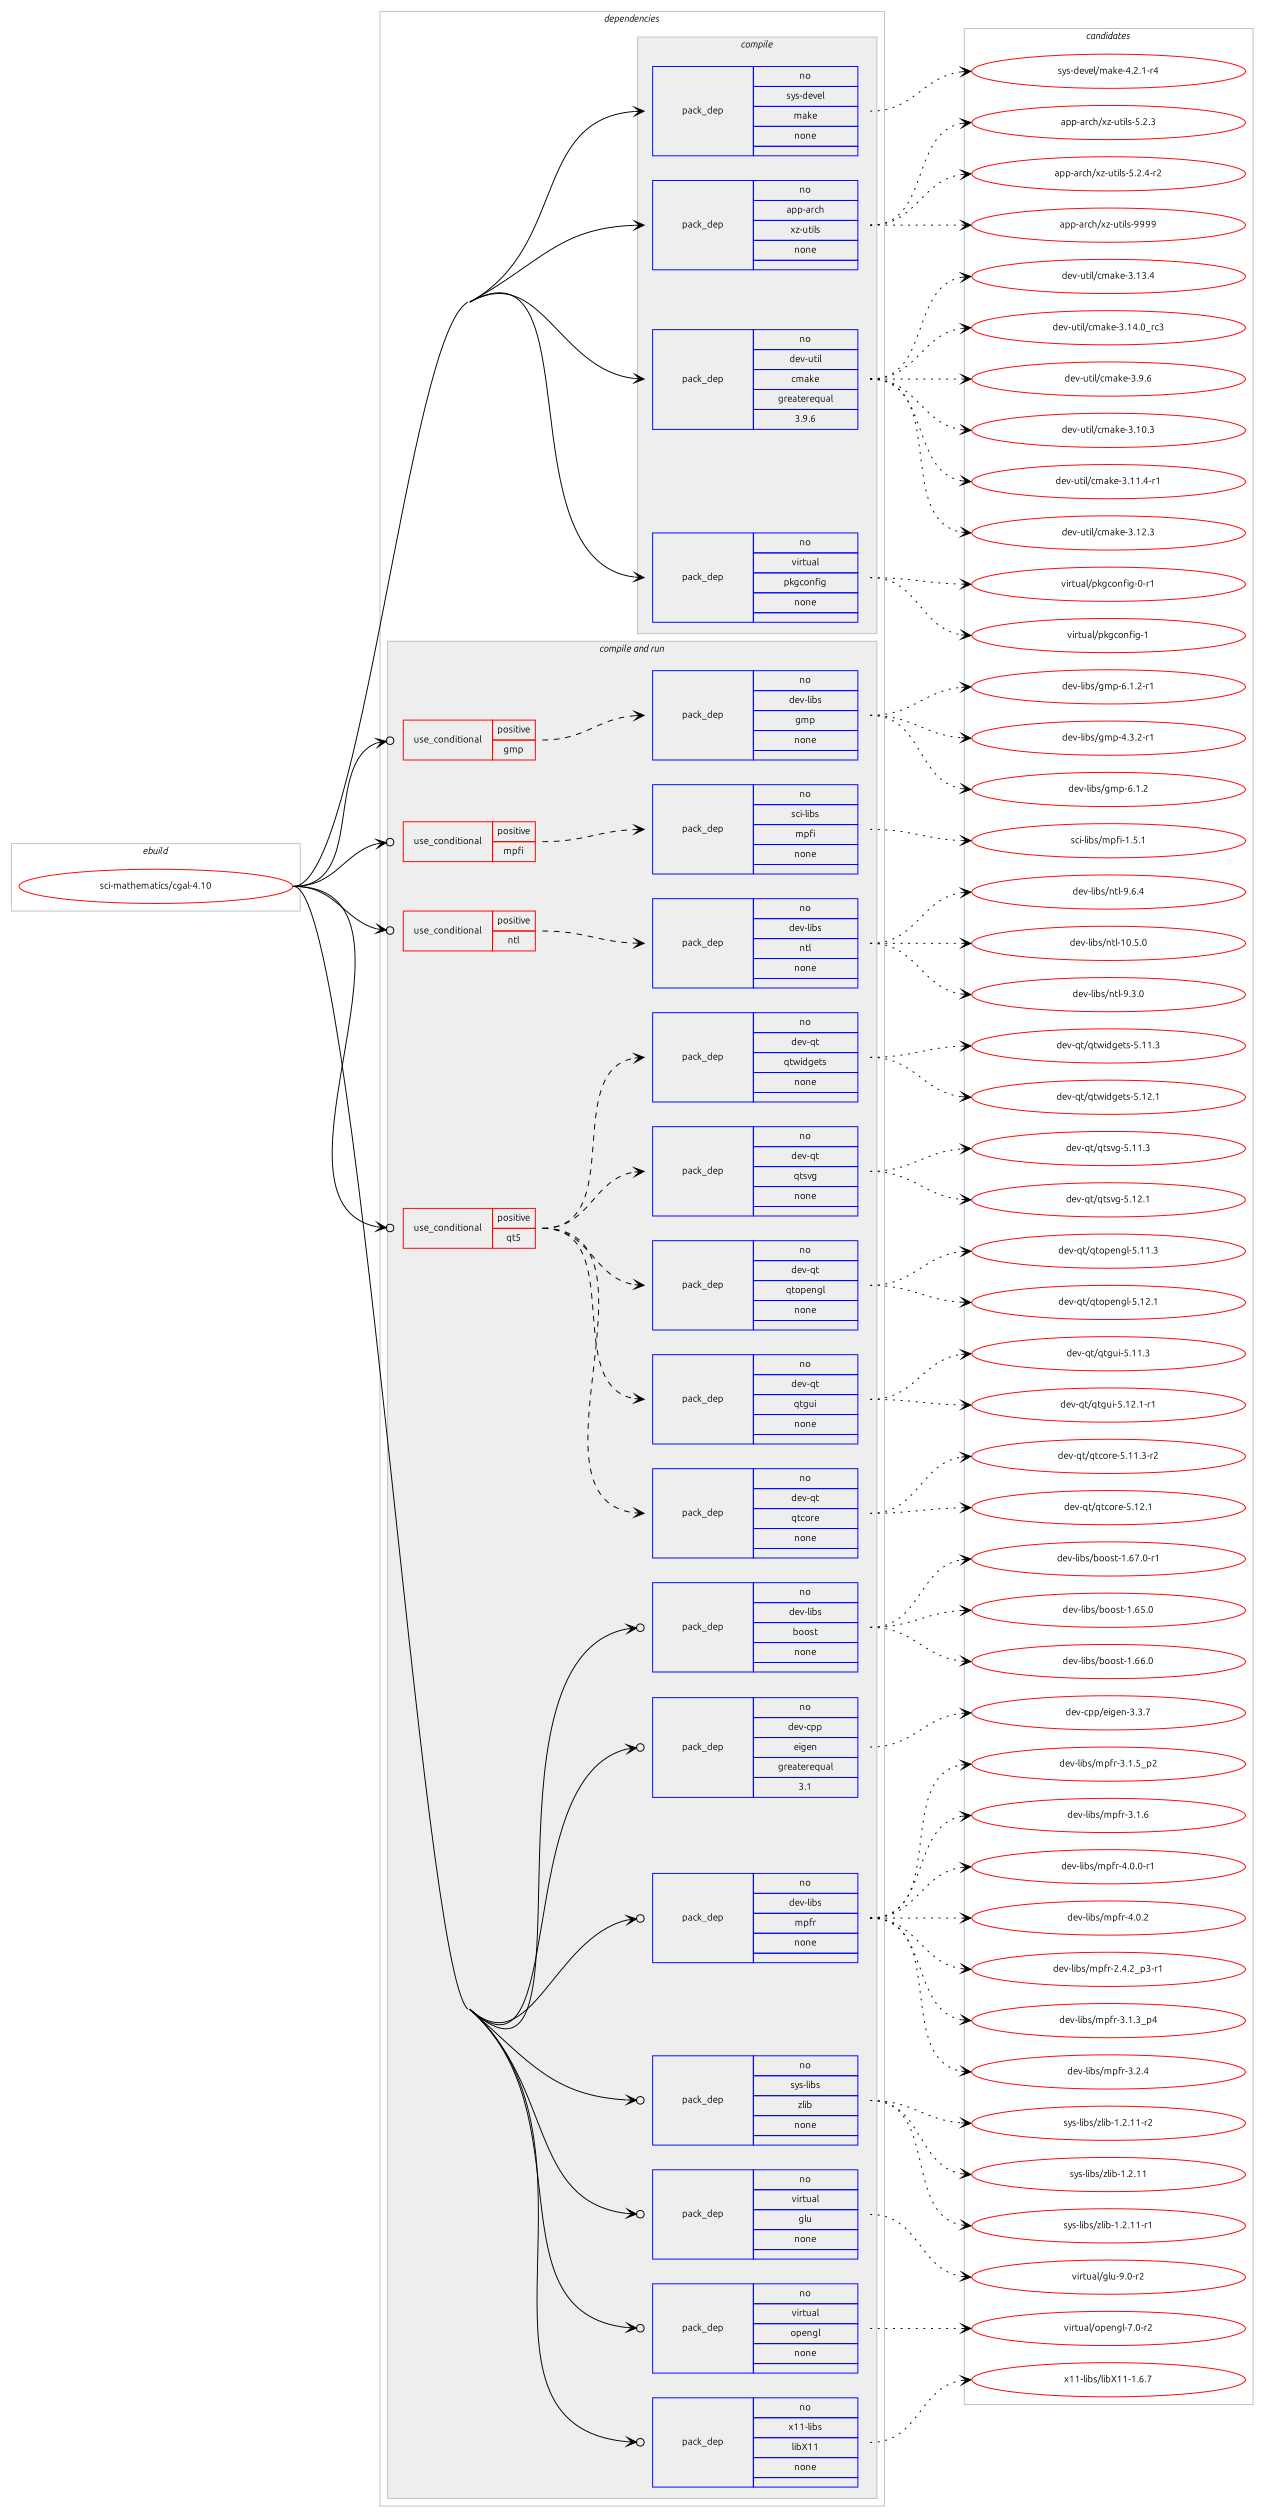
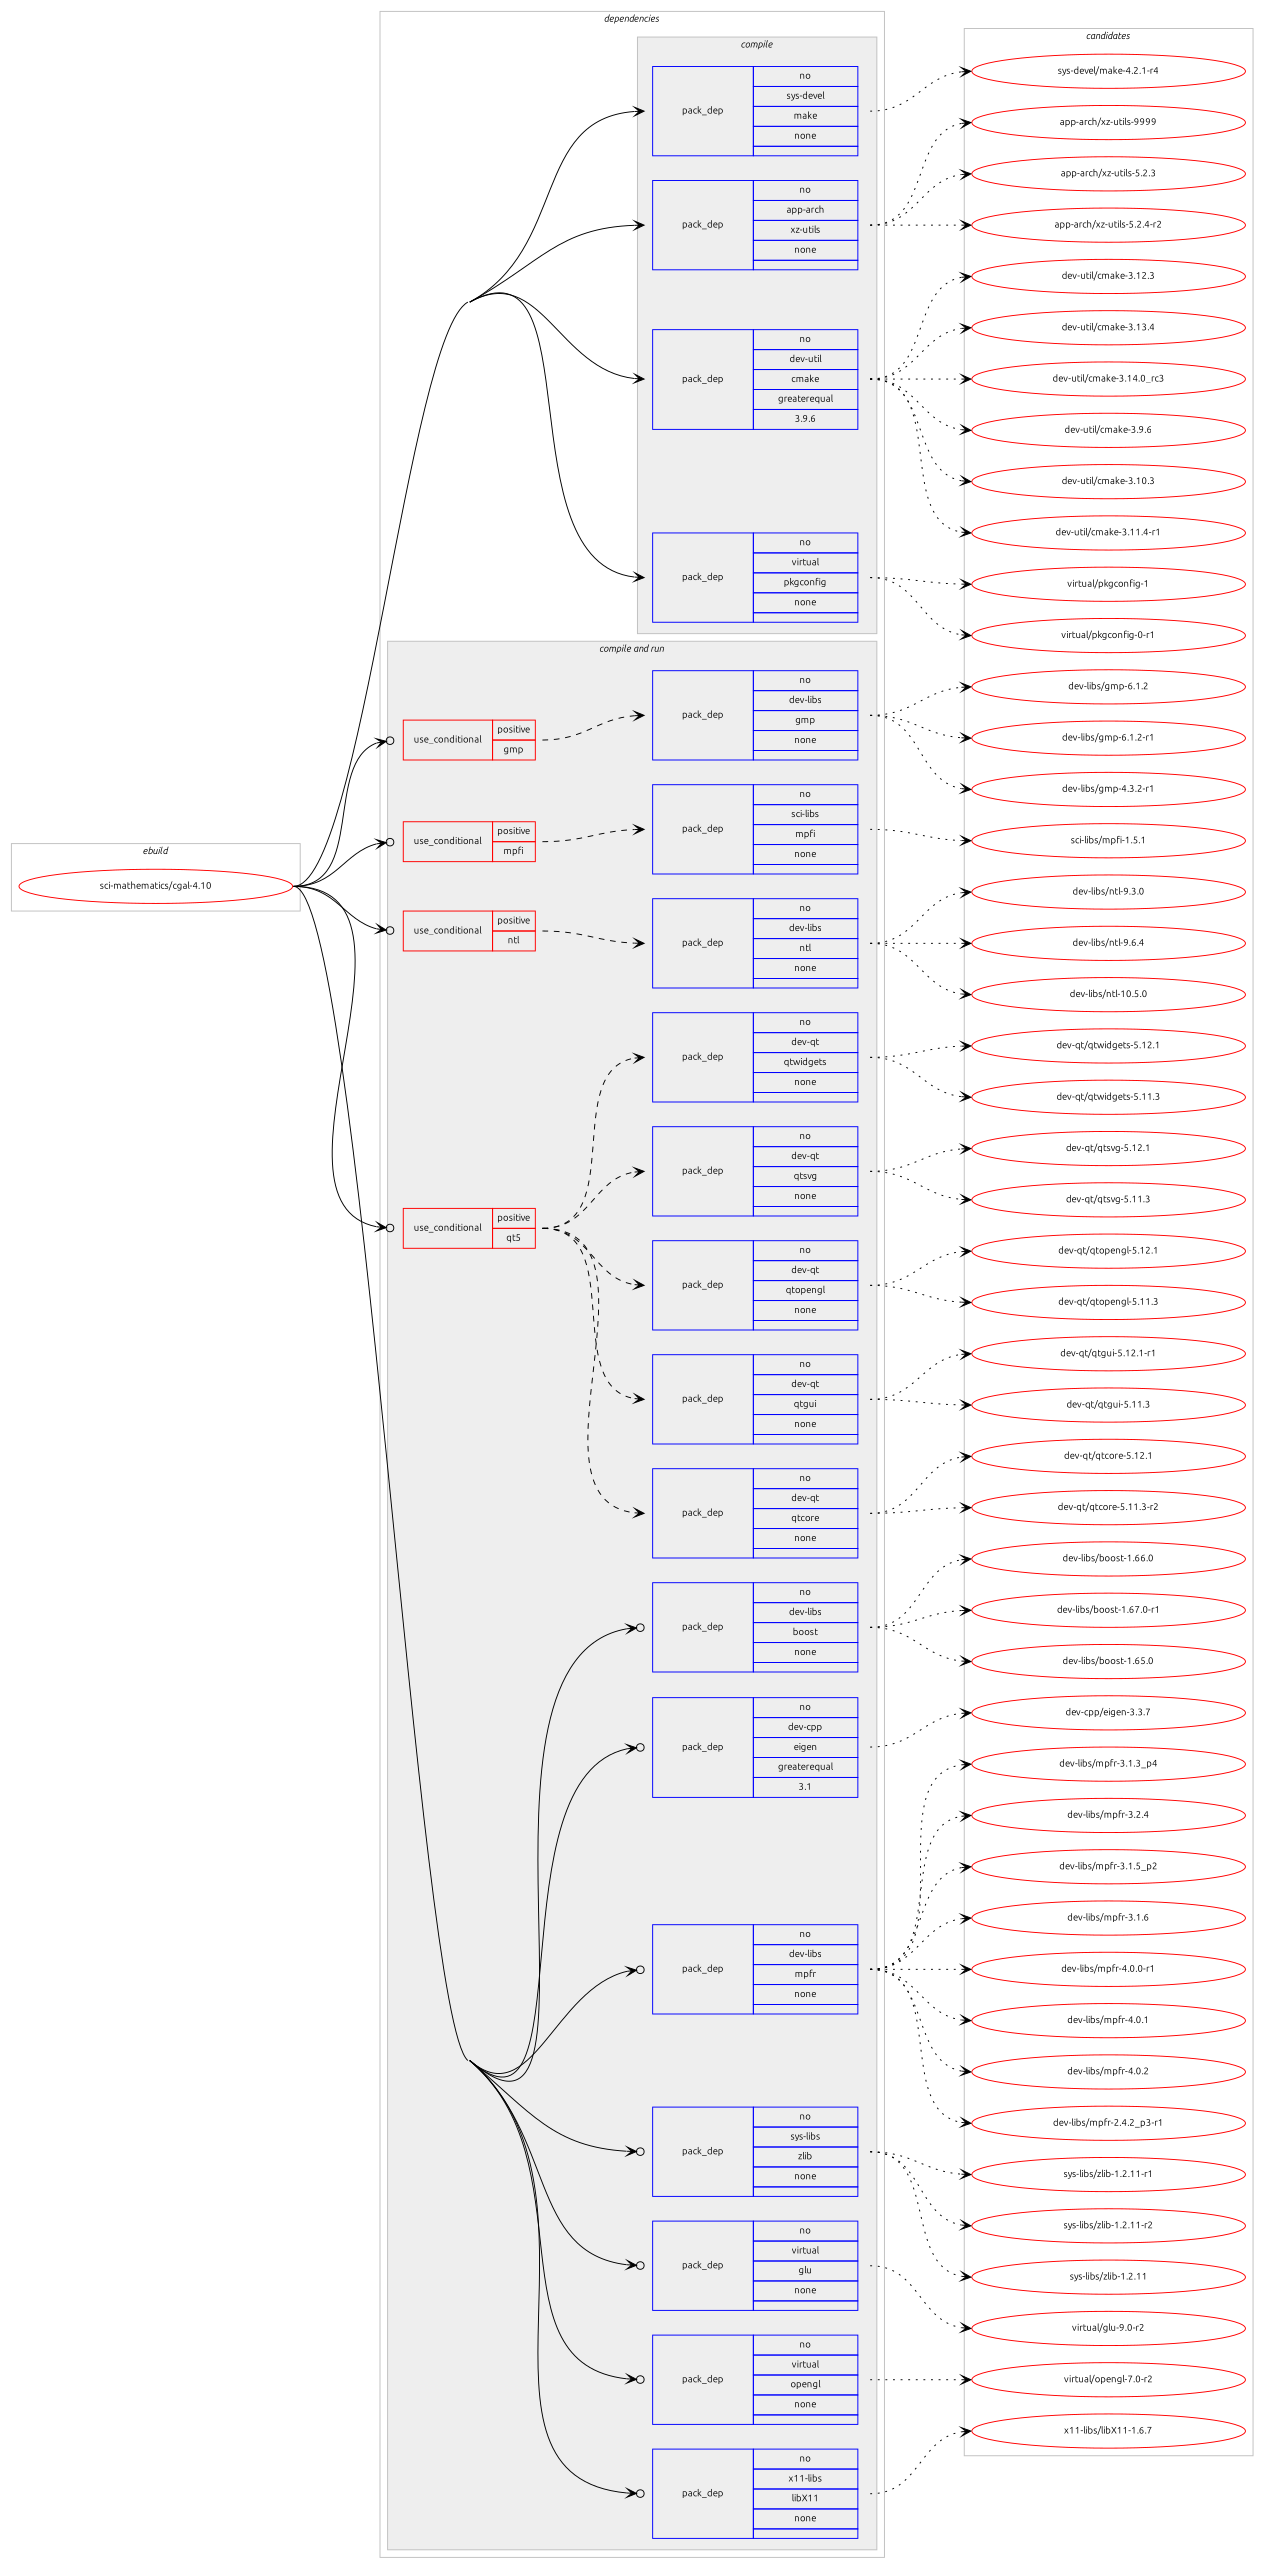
none -> (1109, 2021)
